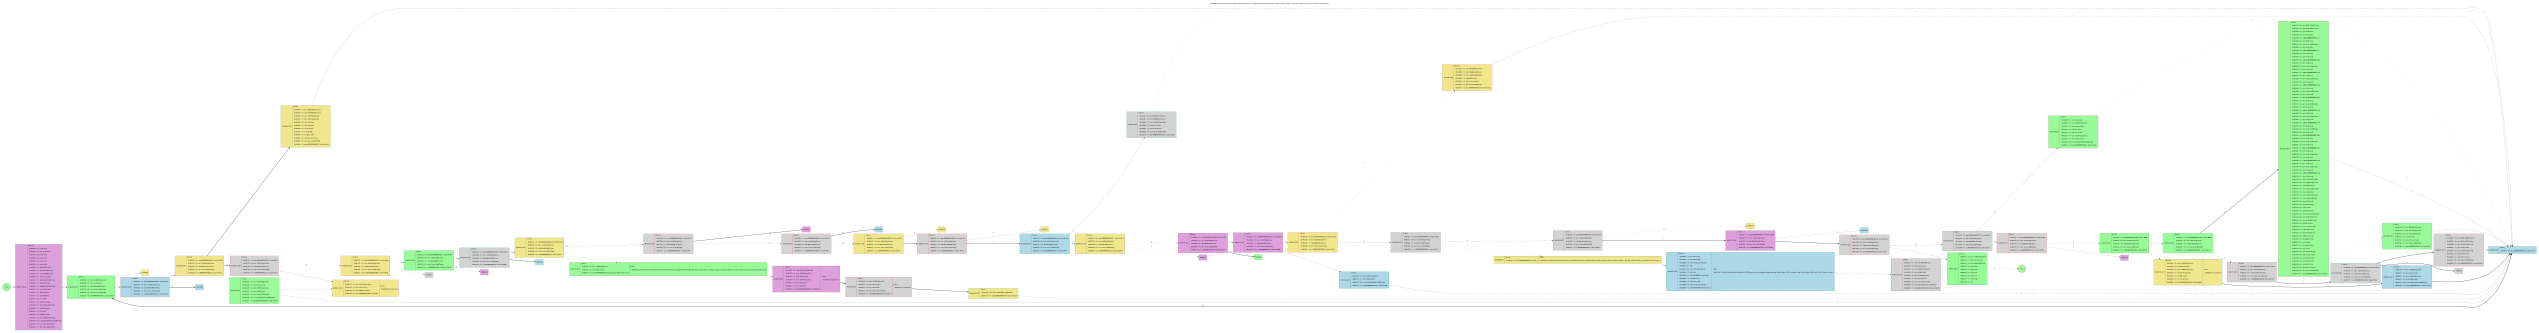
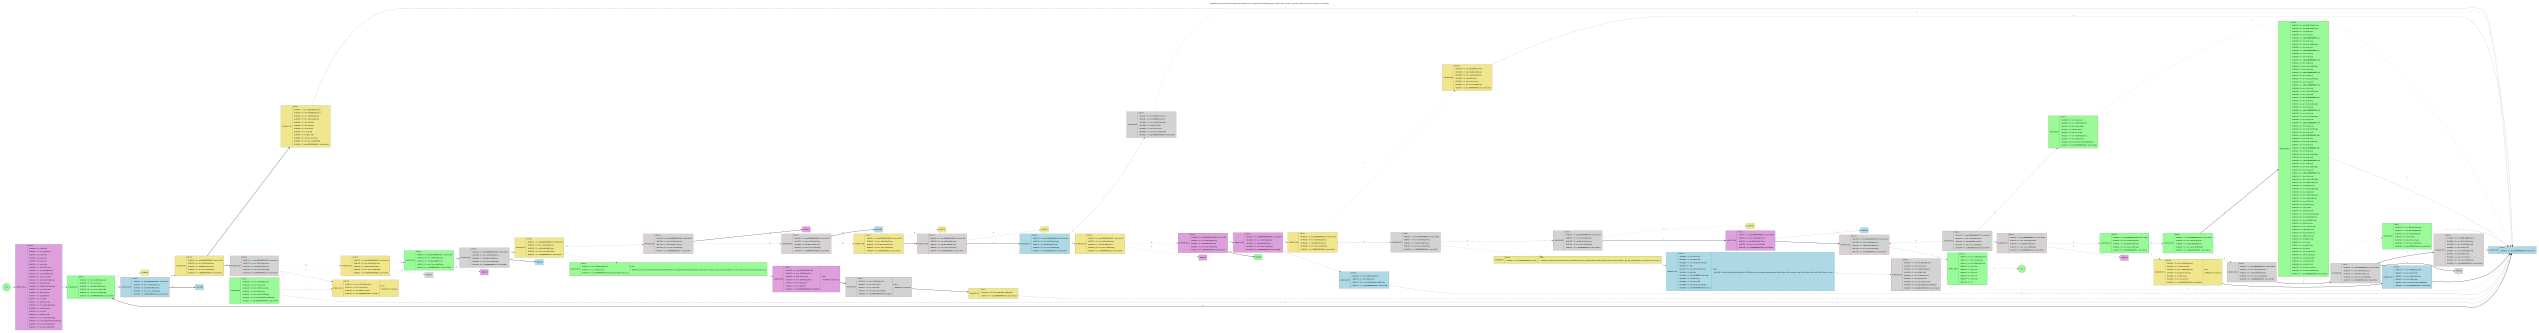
(1915, 246) -> (1916, 242)
